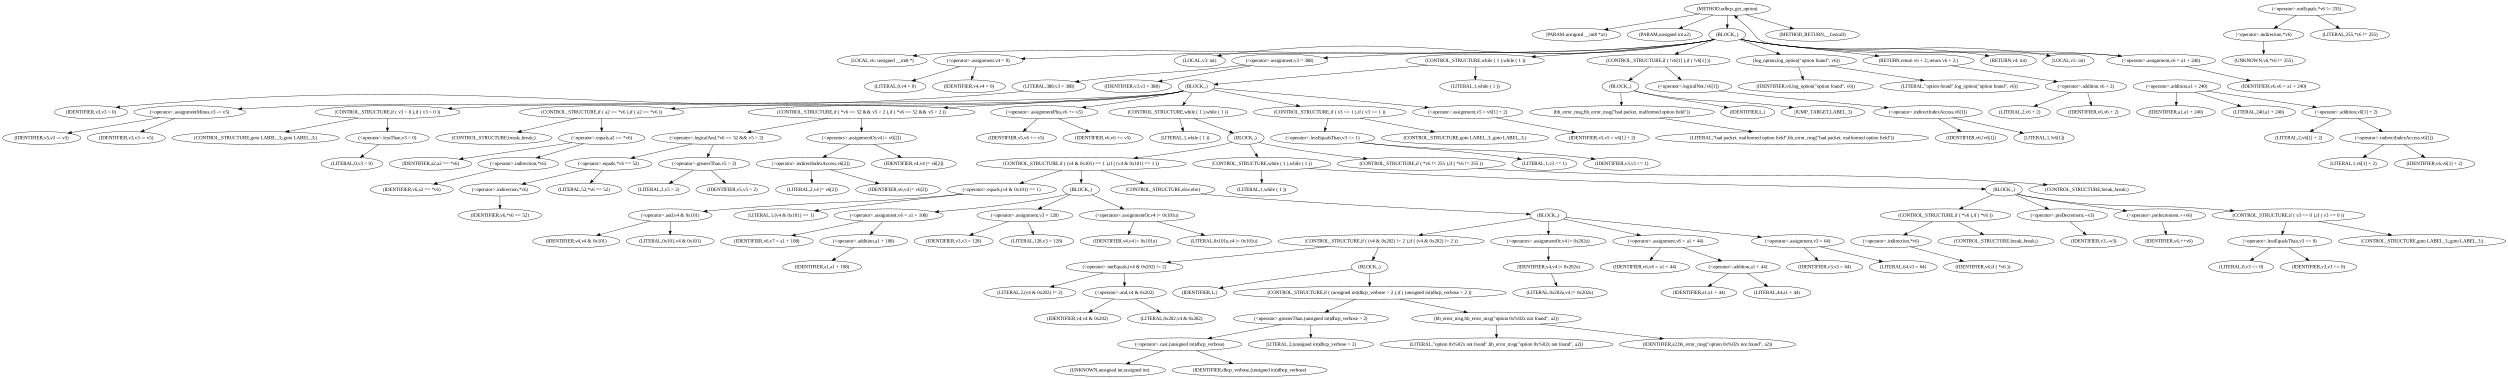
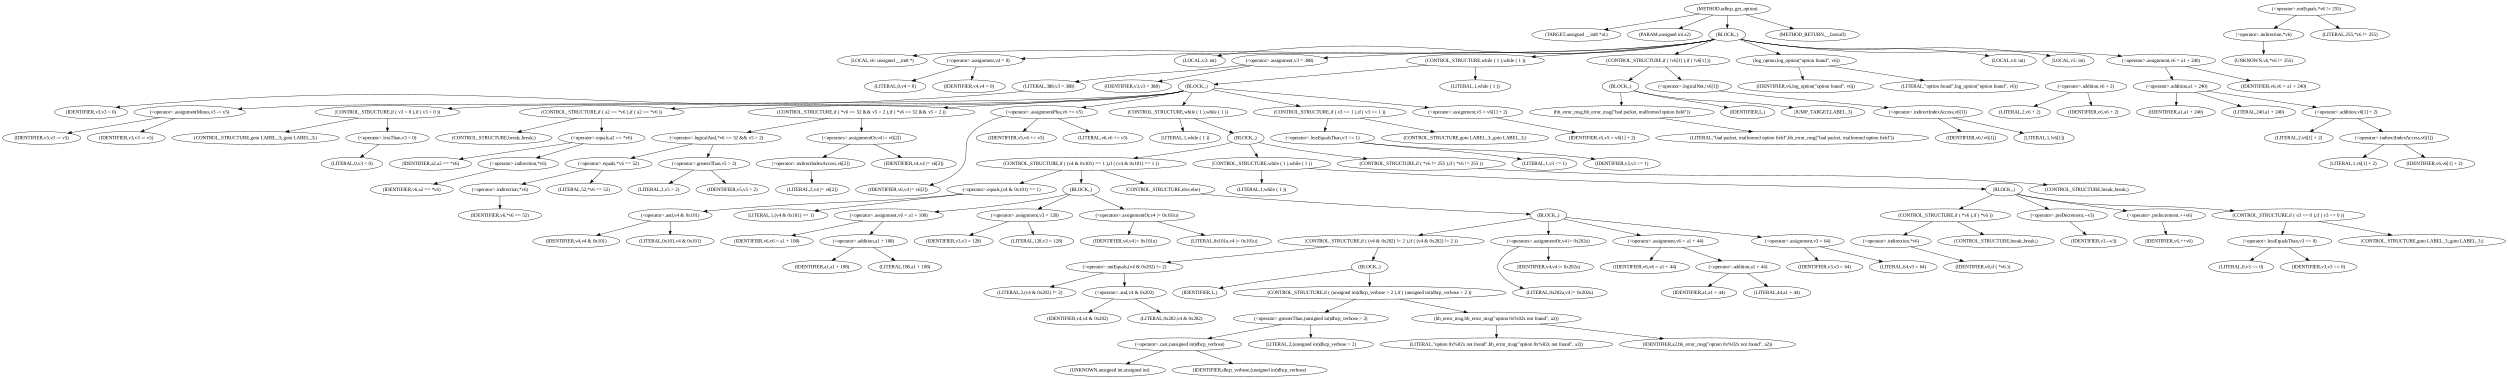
(1576, 35) -> (1576, 35)
(1924, 52) -> (2168, 72)
(1919, 61) -> none
(2009, 61) -> (2009, 61)
(1103, 138) -> (1103, 138)
(853, 176) -> (966, 149)
(767, 241) -> (767, 241)
none -> (905, 267)
(1553, 278) -> (1498, 267)
